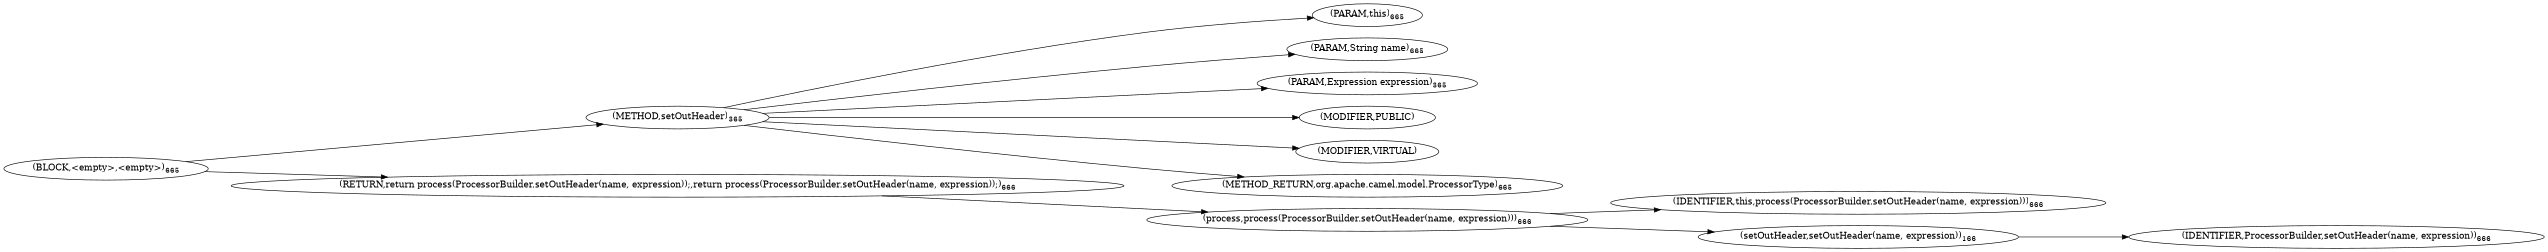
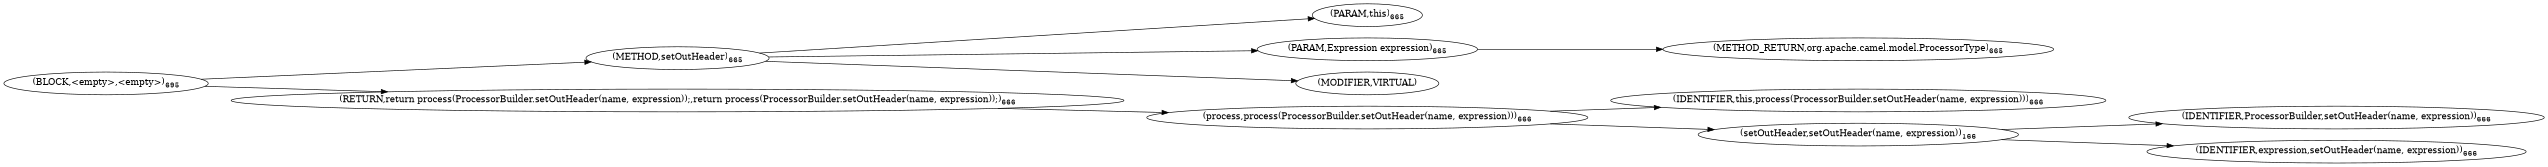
(1367, 49) -> none
(1440, 82) -> (1440, 48)
(736, 117) -> (736, 57)
(1367, 118) -> none
none -> (2337, 152)
(991, 153) -> (1567, 49)
(172, 168) -> (172, 82)
